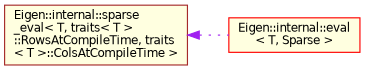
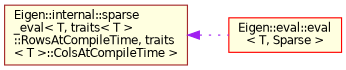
(294, 35) -> (285, 35)
